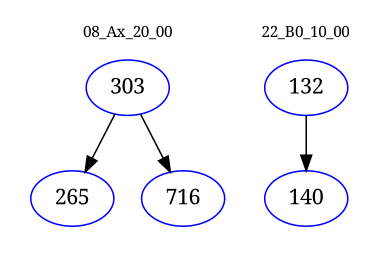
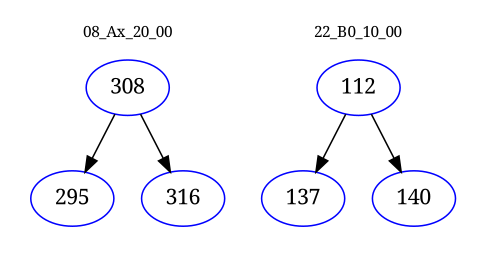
(128, 88) -> (128, 88)
(306, 88) -> (359, 88)
(72, 199) -> (72, 199)
(183, 199) -> (183, 199)
none -> (303, 199)
